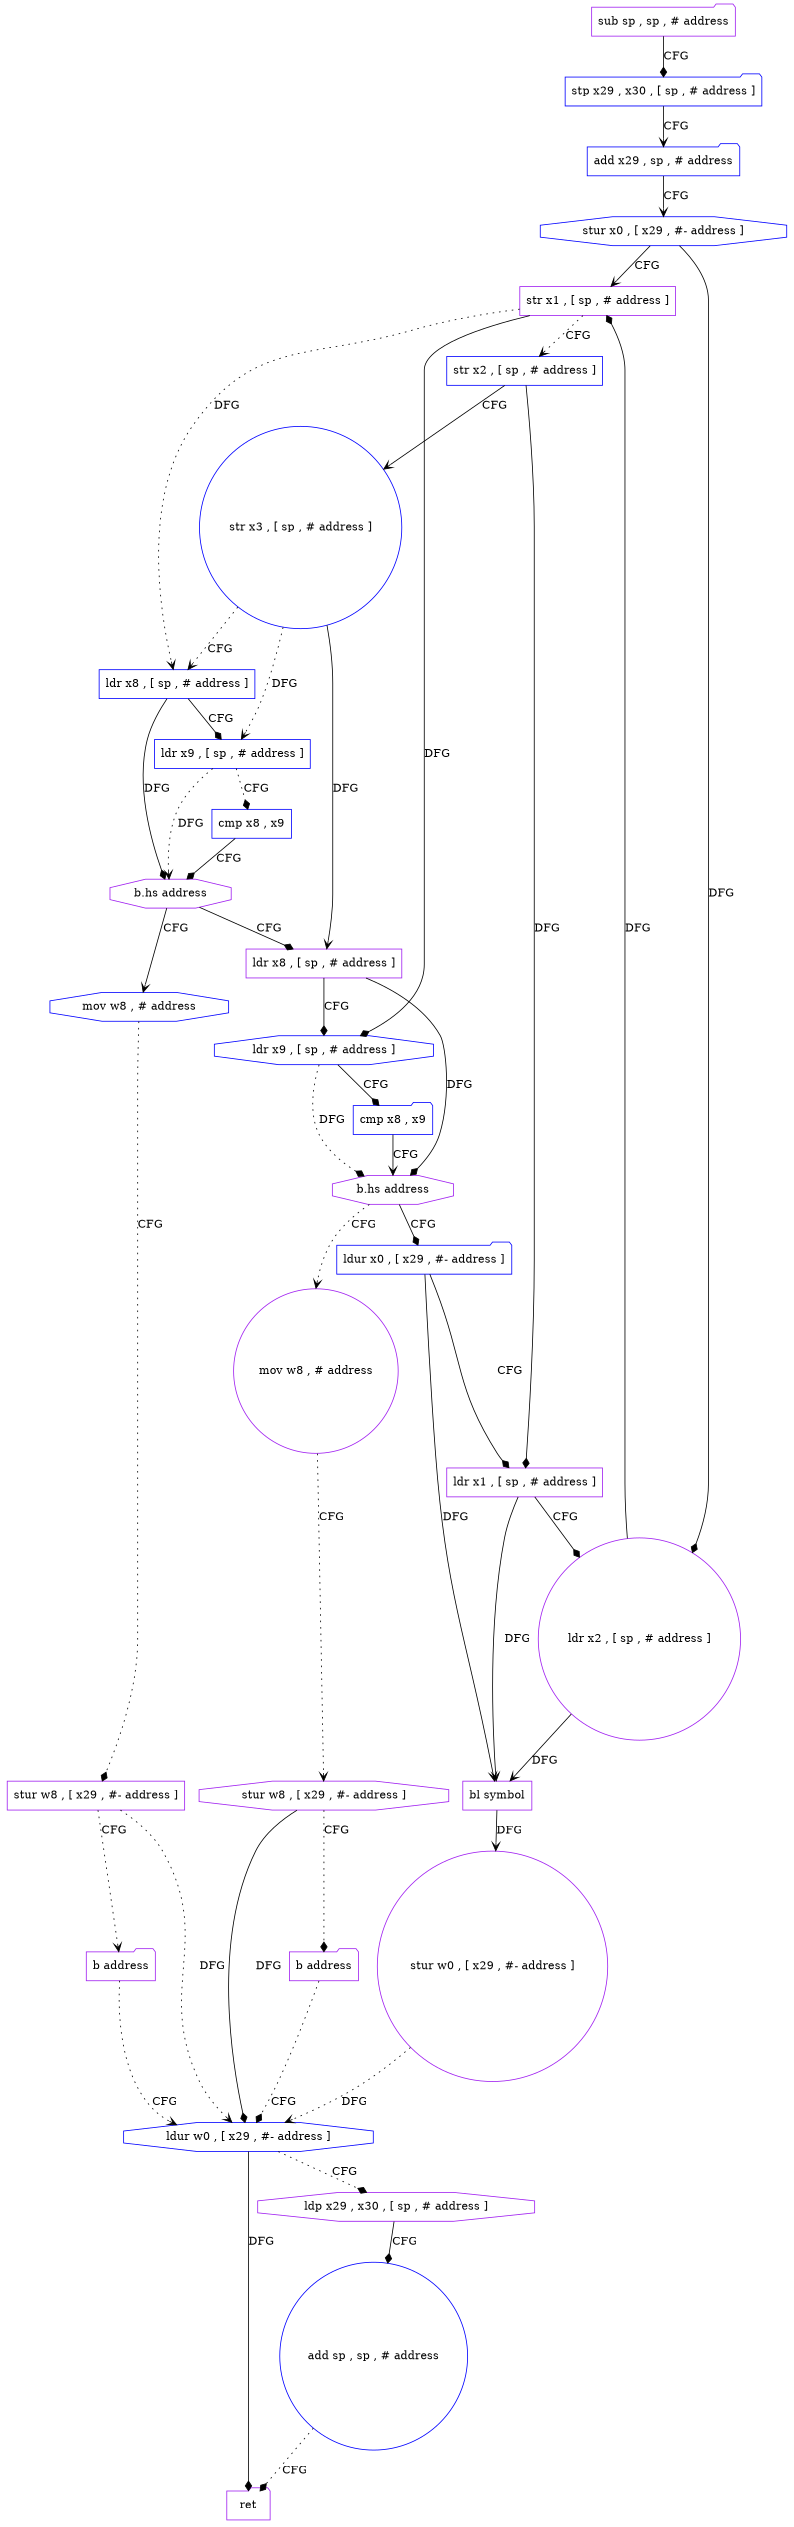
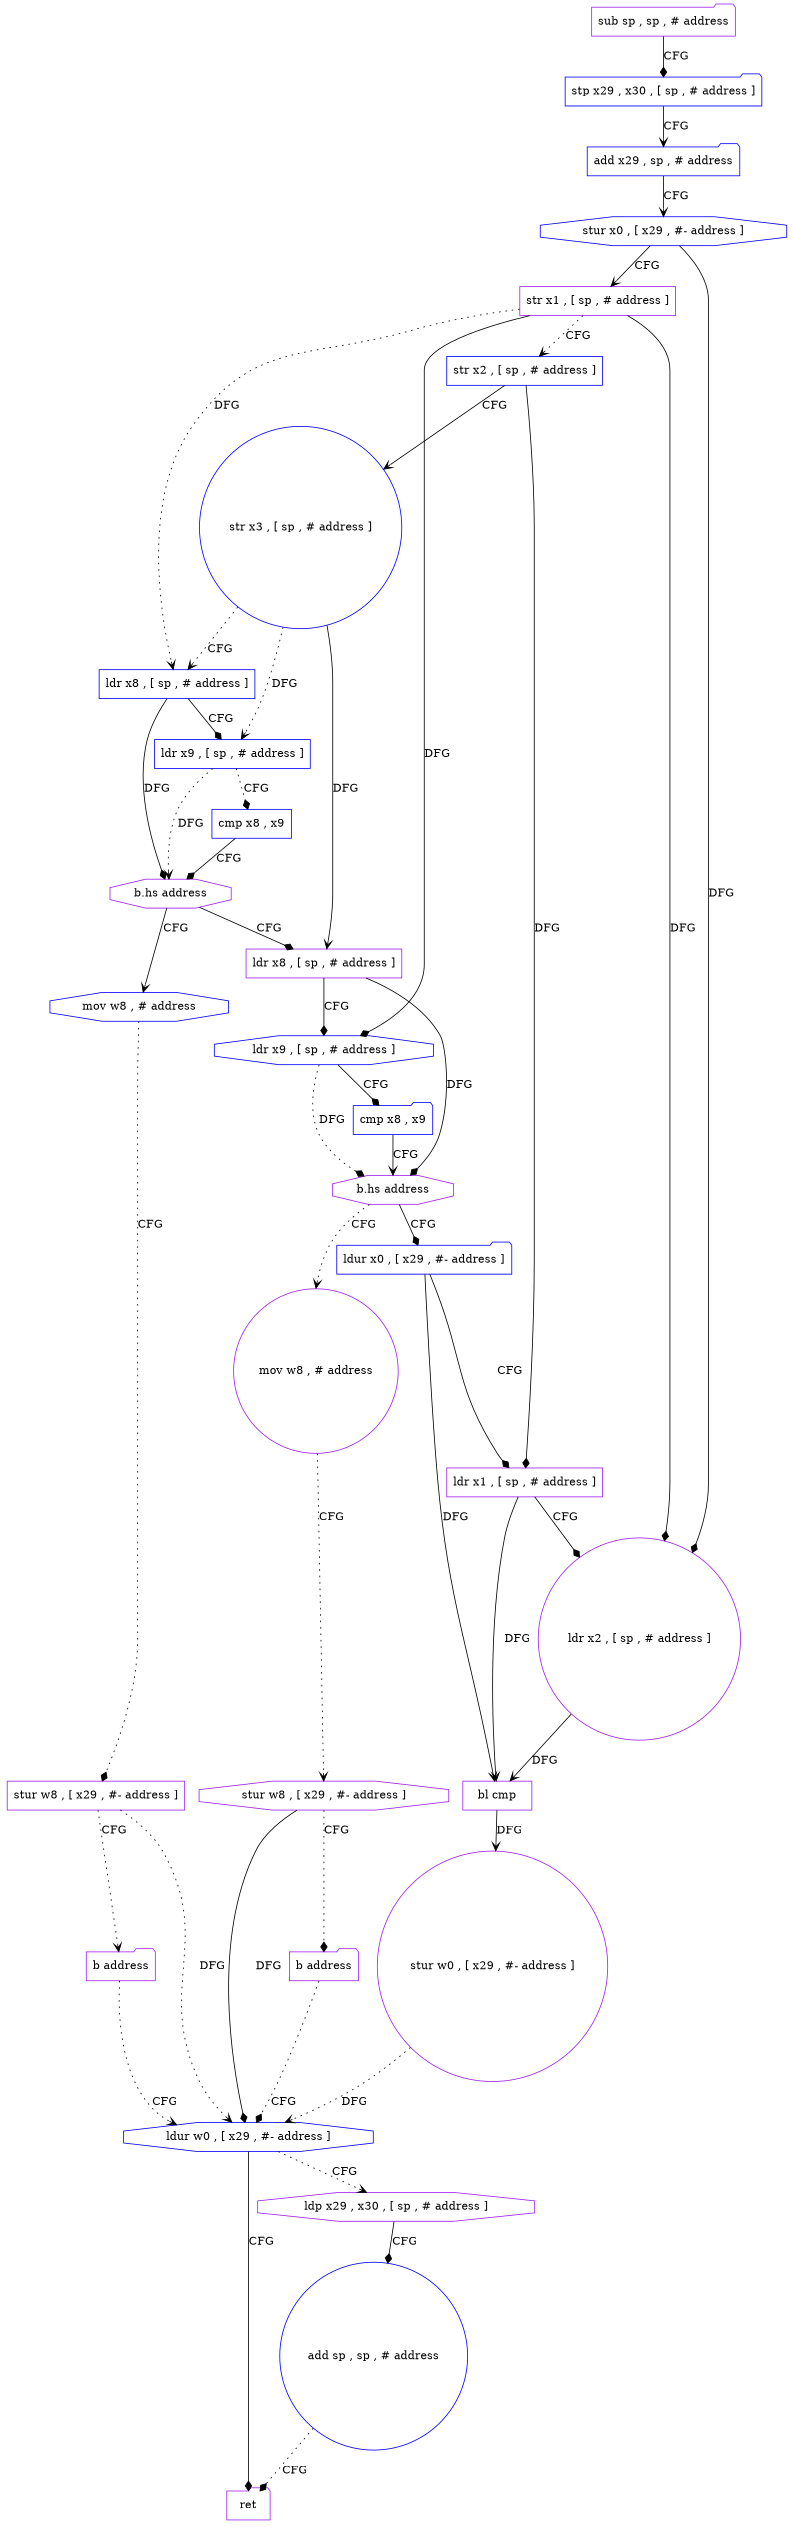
(625, 930) -> (670, 915)
(497, 1796) -> (497, 1796)
(318, 2170) -> (318, 2170)
(262, 2242) -> (262, 2242)
